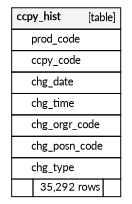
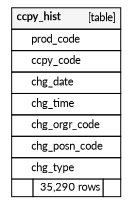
(70, 187) -> (70, 187)
